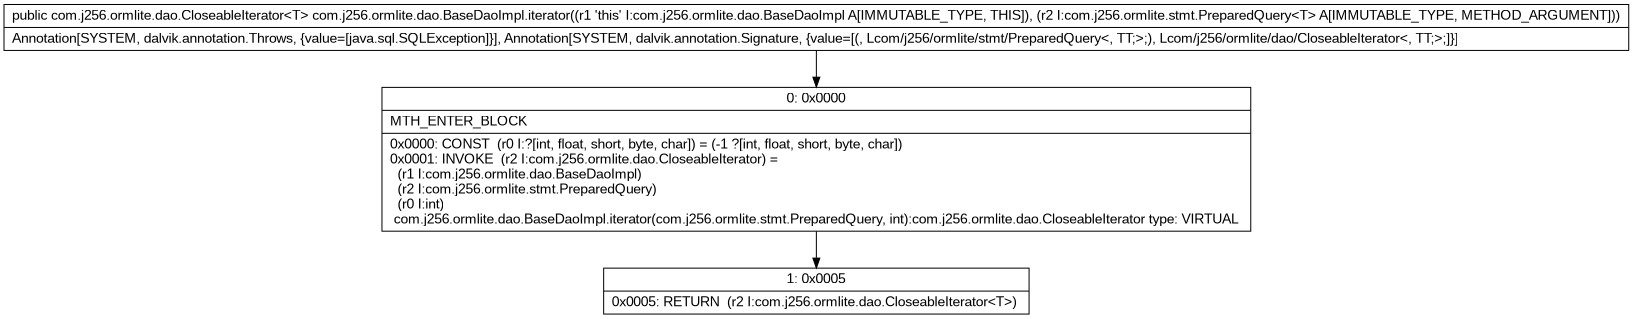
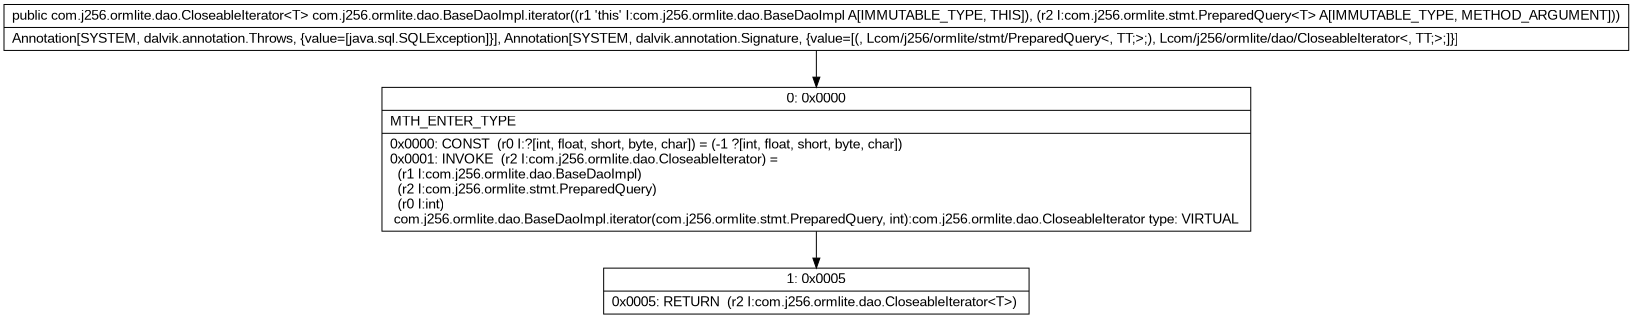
(459, 121) -> (453, 121)
